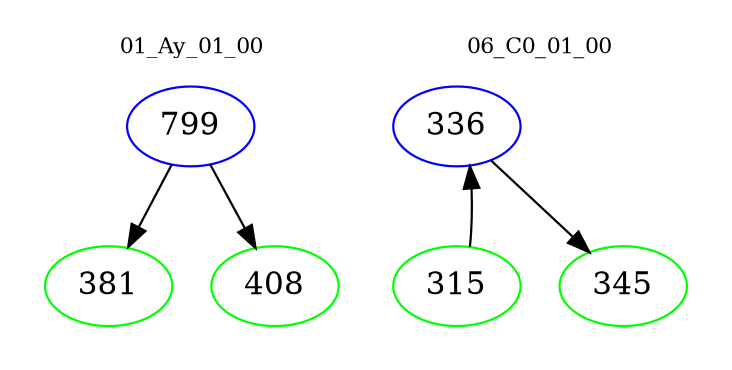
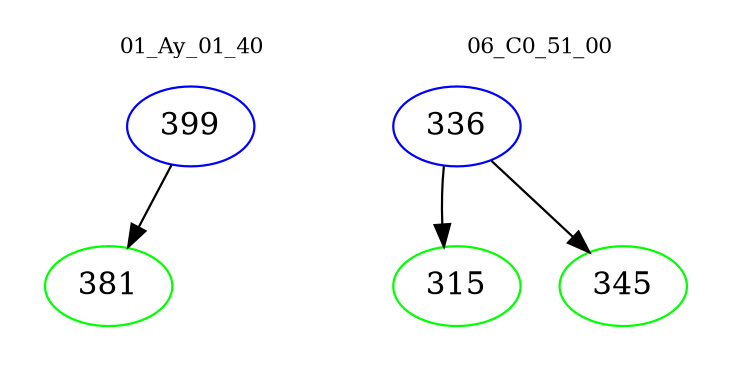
(192, 48) -> (192, 48)
(540, 48) -> (540, 48)
(191, 126) -> (191, 126)
(472, 218) -> (442, 195)
(275, 286) -> none
